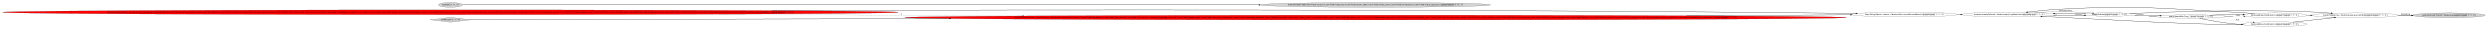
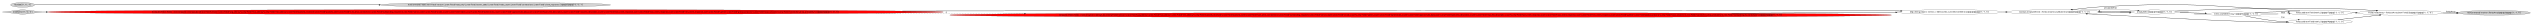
none -> (23, 12)
(450, 20) -> none
